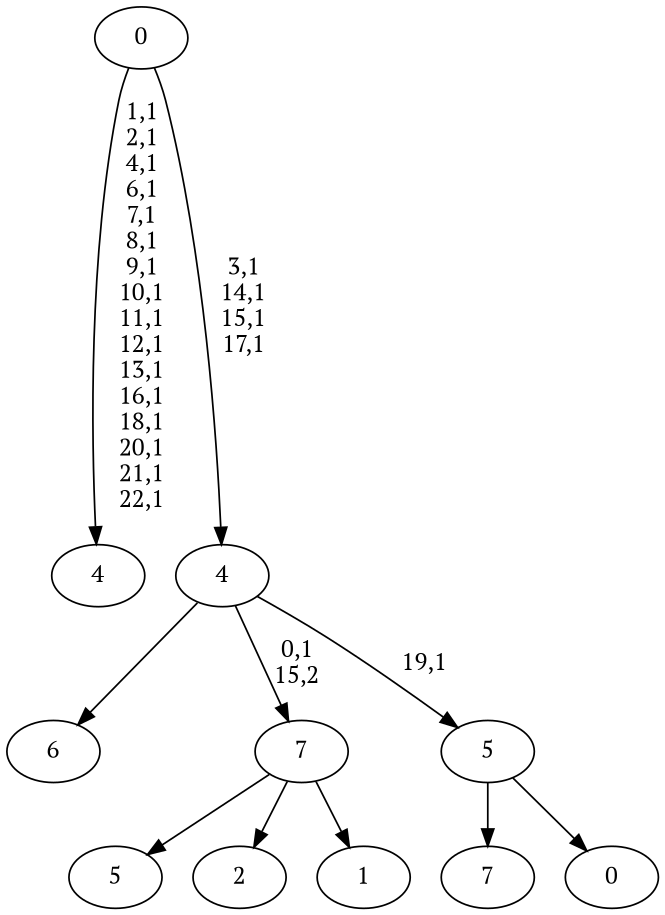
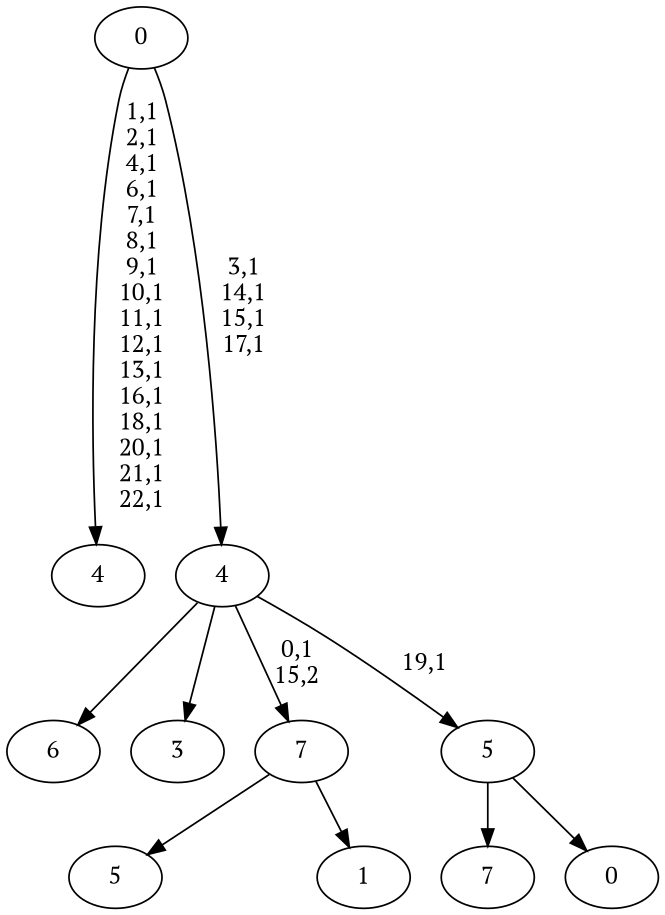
none -> (178, 751)
(240, 877) -> none
